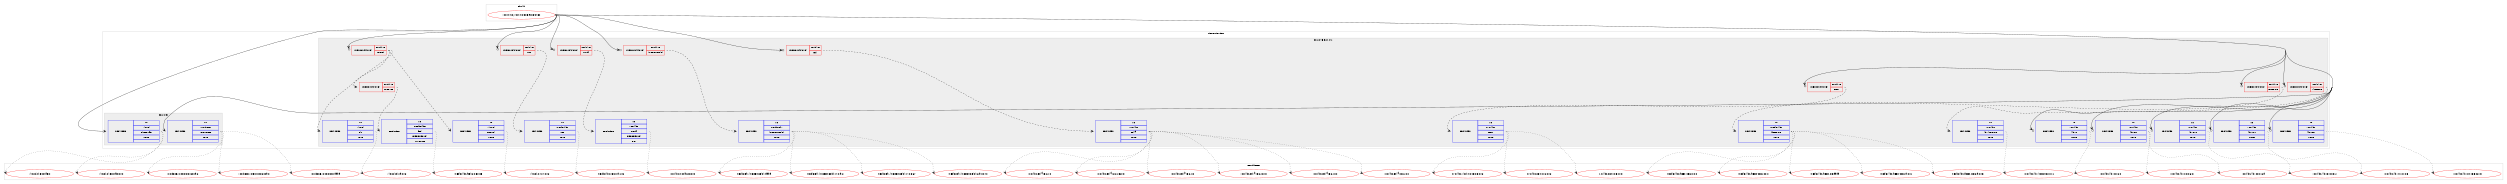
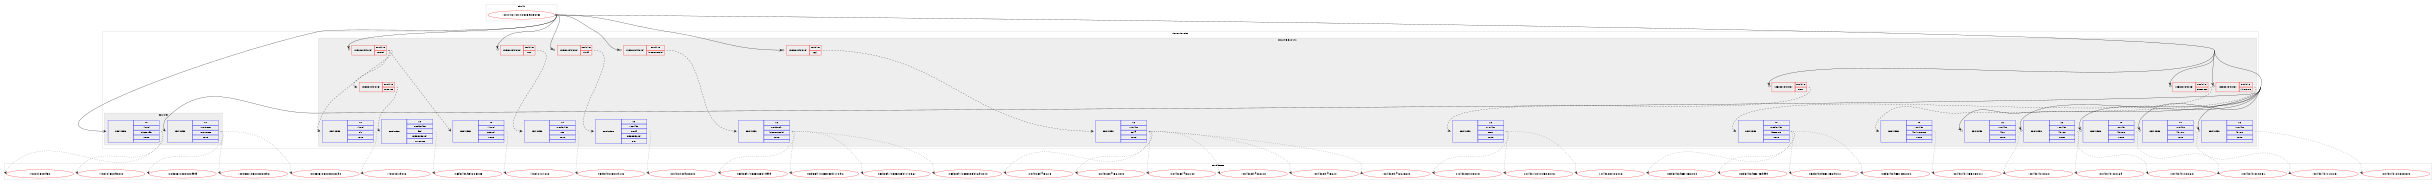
(1968, 174) -> none
